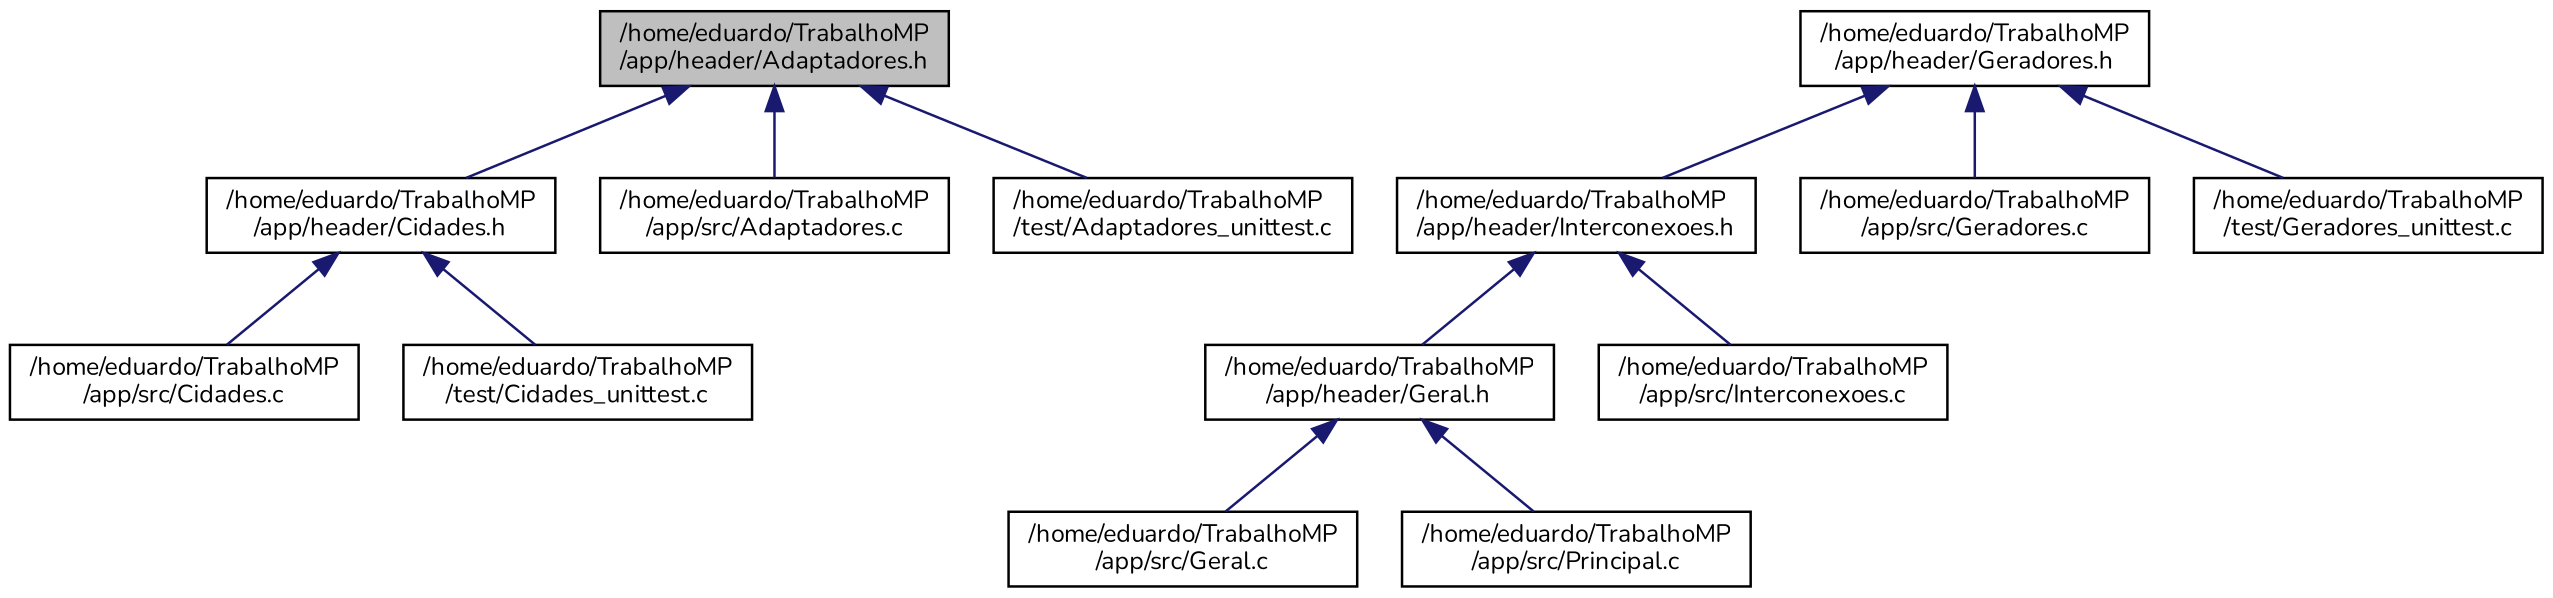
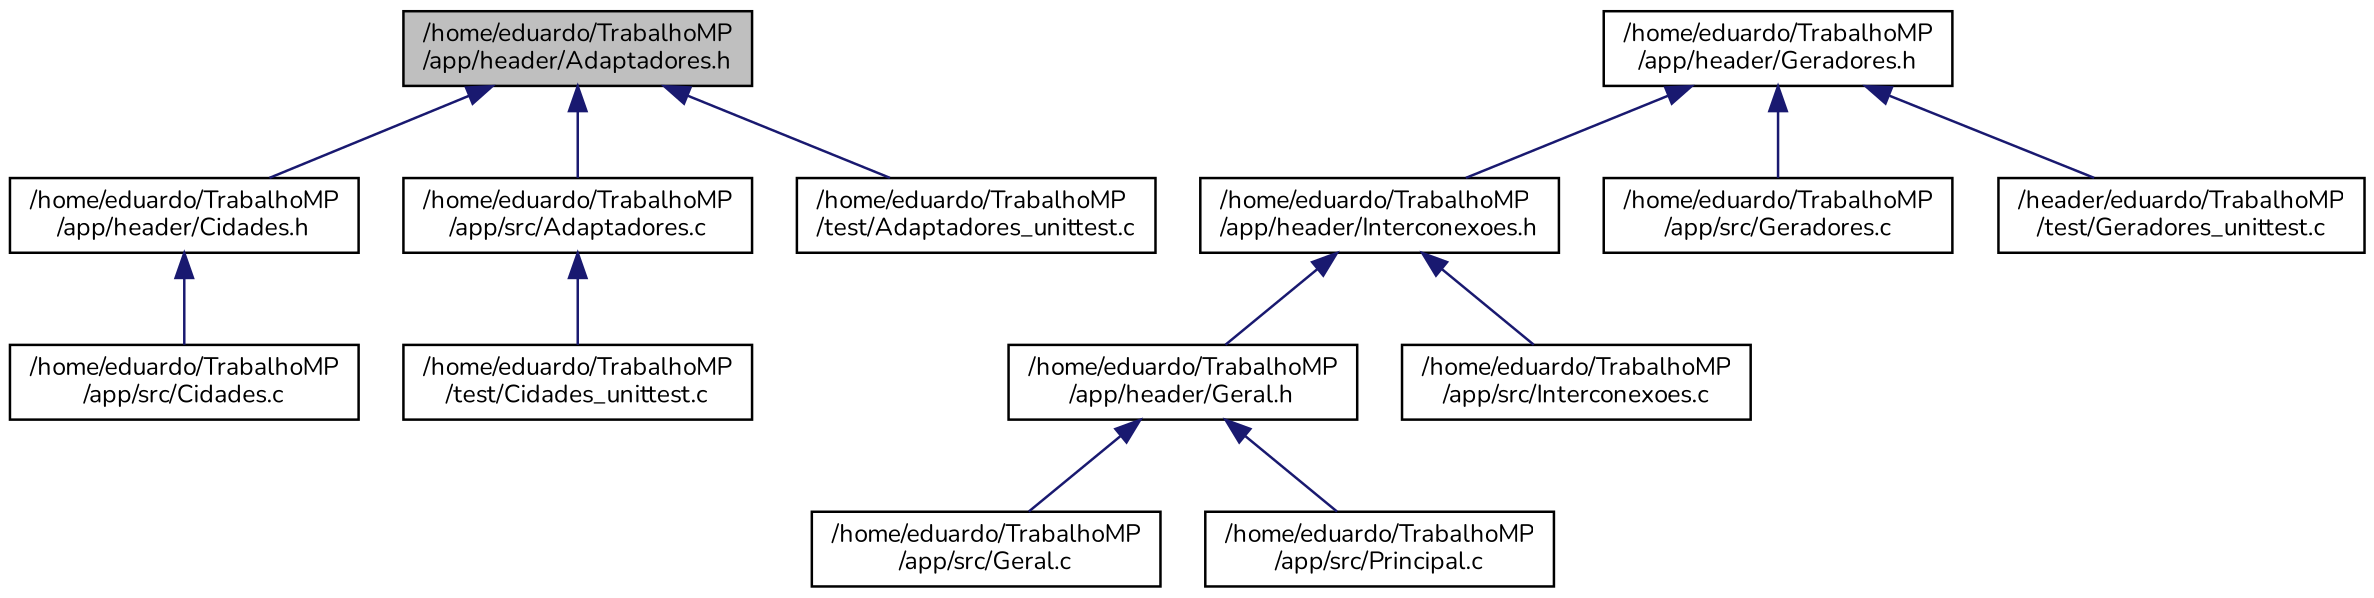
(2368, 215) -> (2181, 215)
(489, 307) -> (578, 312)
